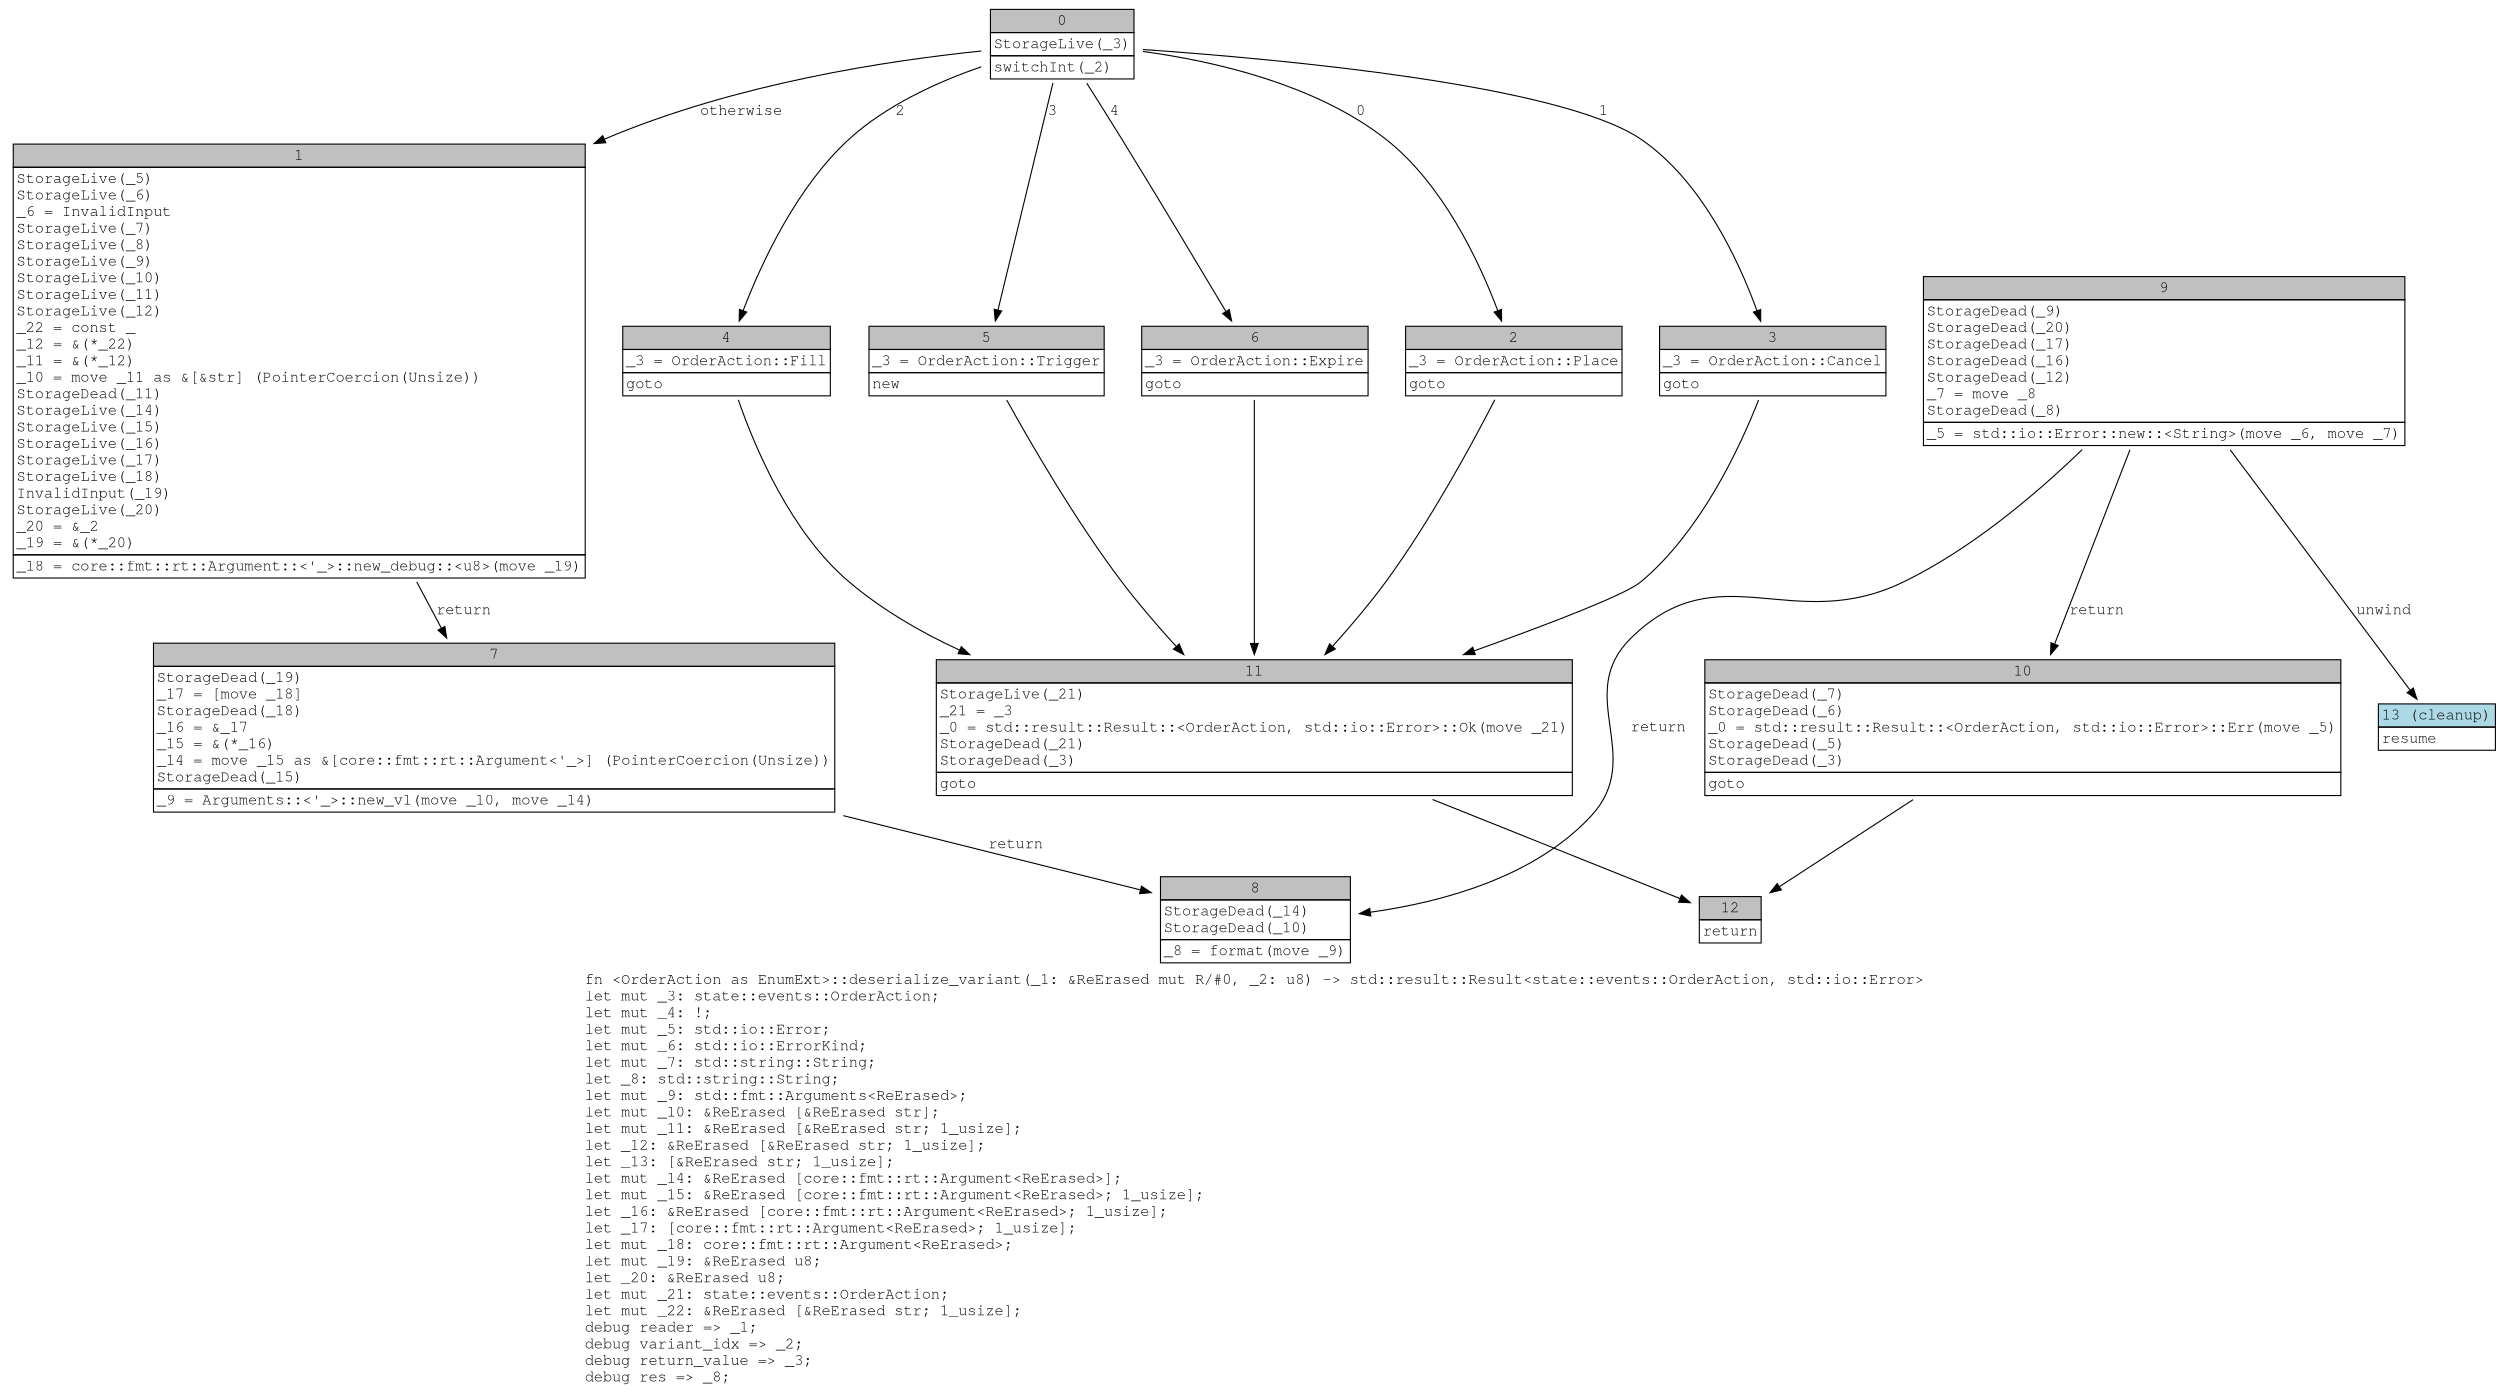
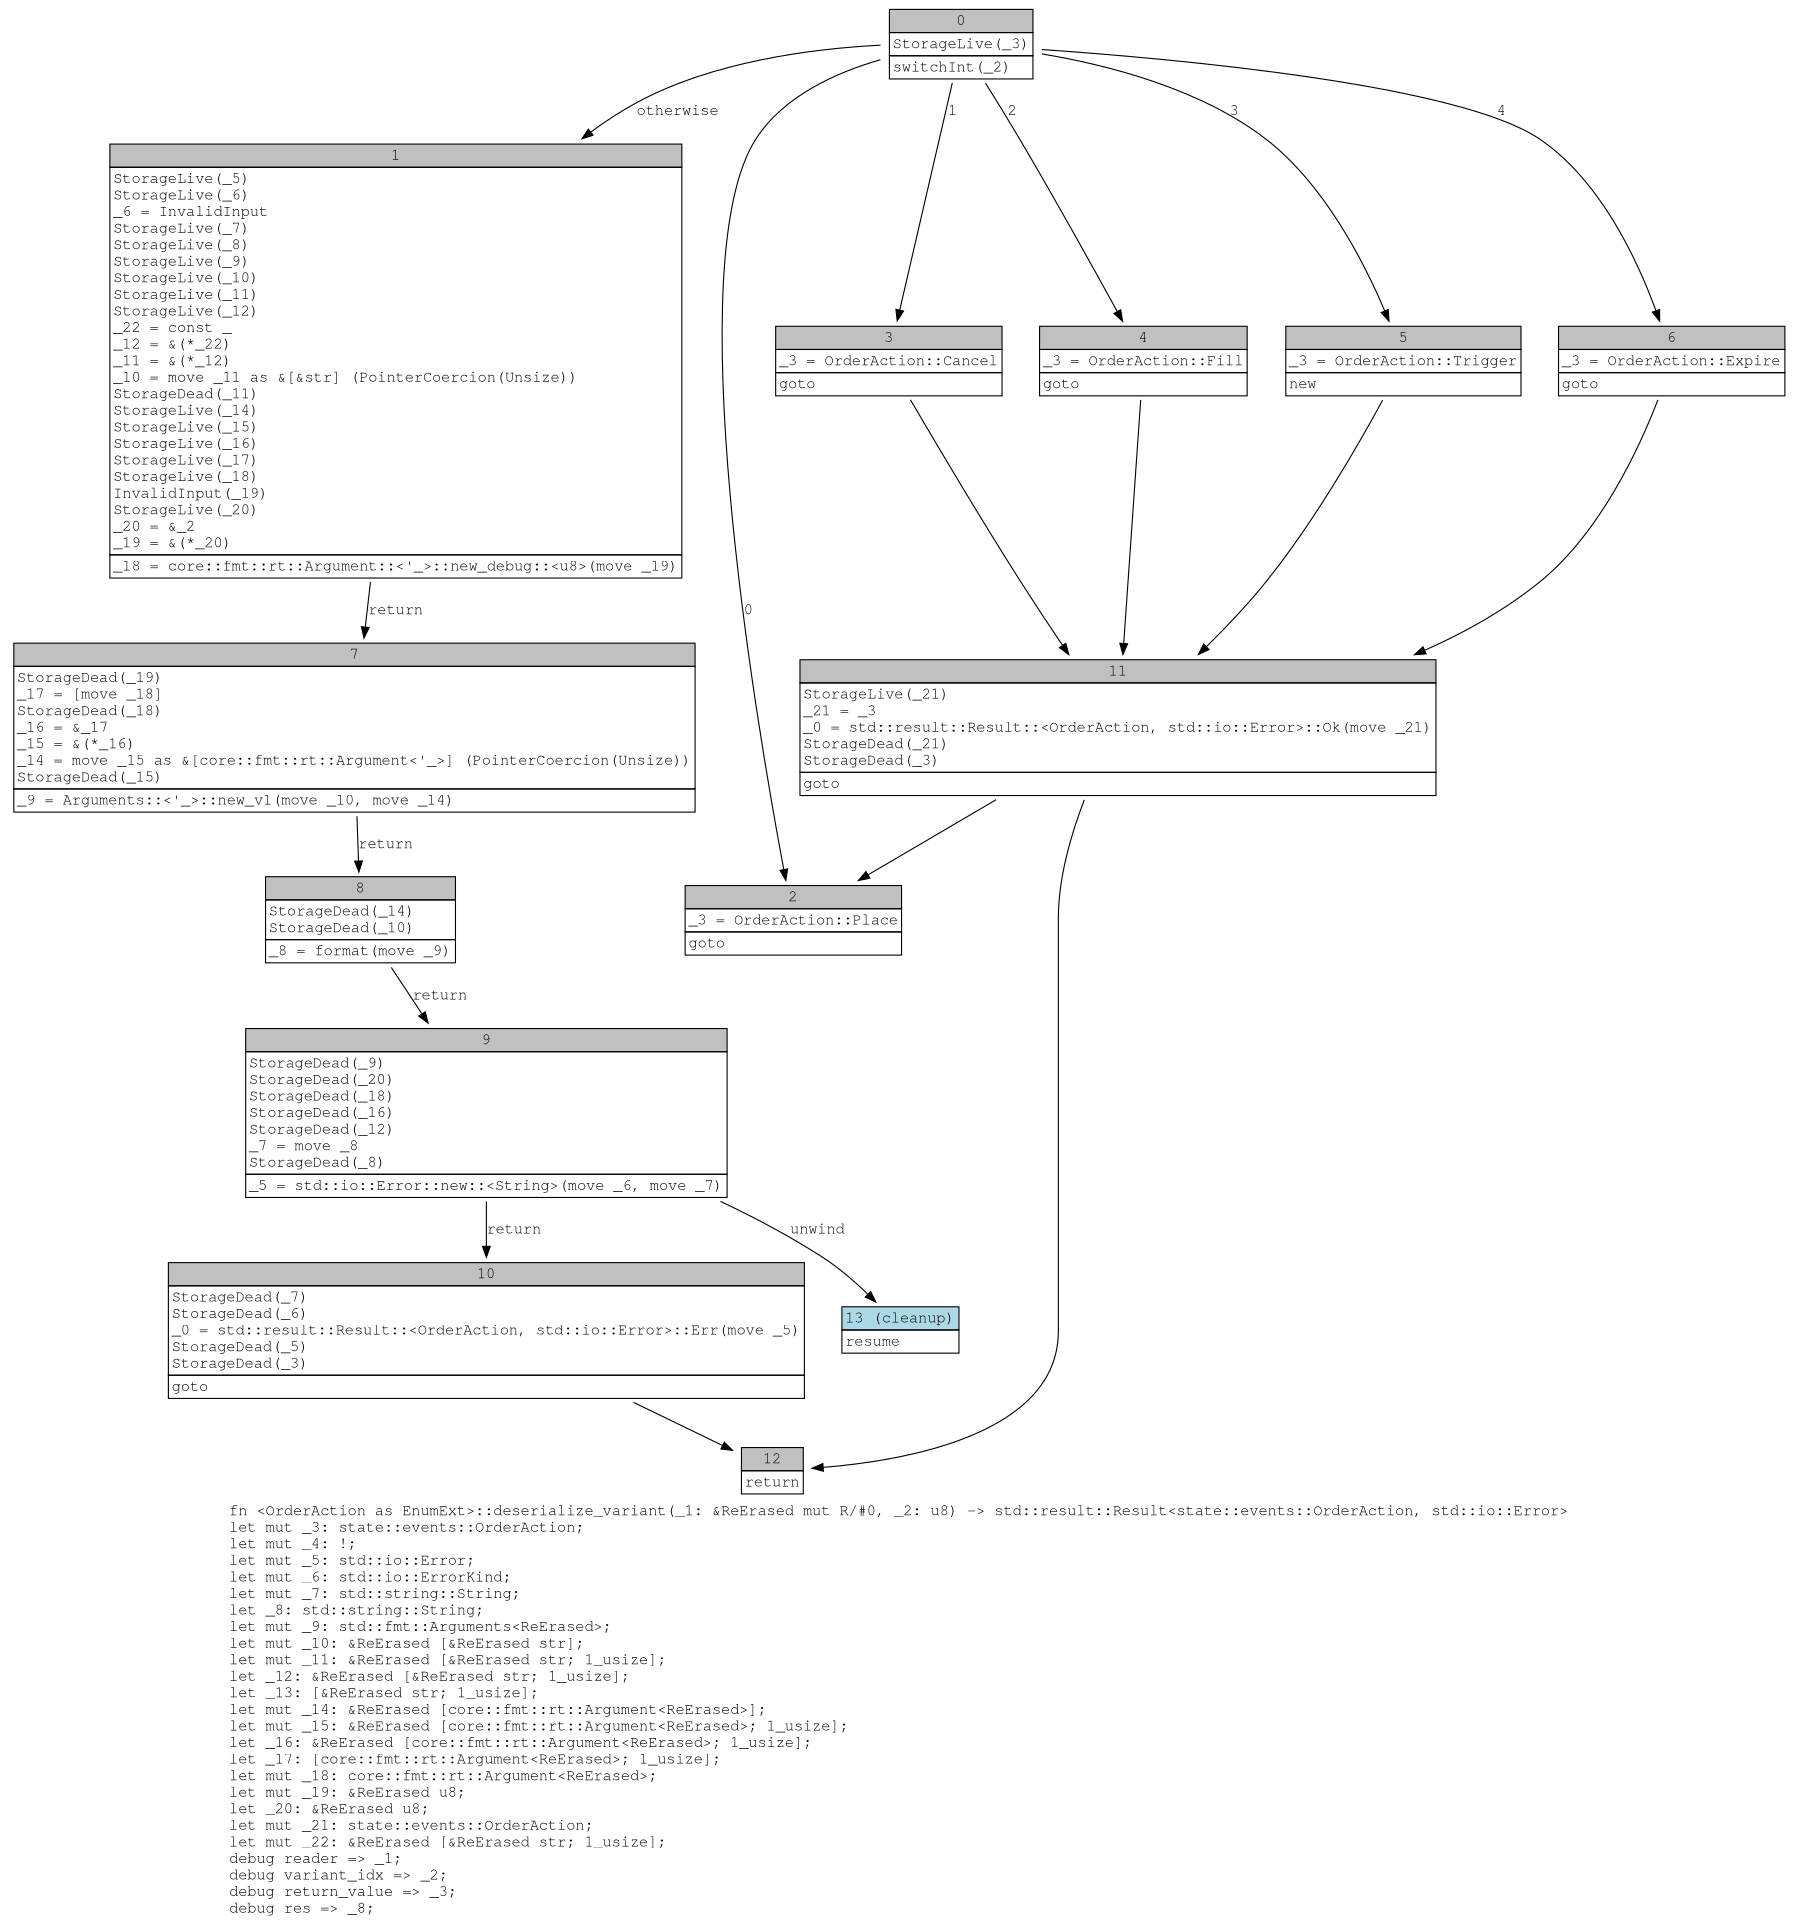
(2000, 344) -> (322, 1096)
(1422, 528) -> (932, 837)
(1660, 615) -> (407, 991)
